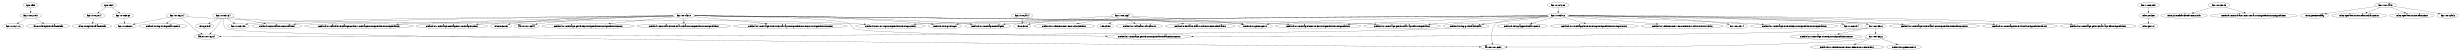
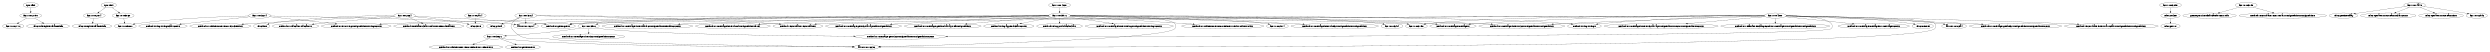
(2184, 16) -> (2210, 16)
(1035, 19) -> (1485, 45)
(836, 35) -> (792, 18)
(1149, 37) -> (900, 37)
